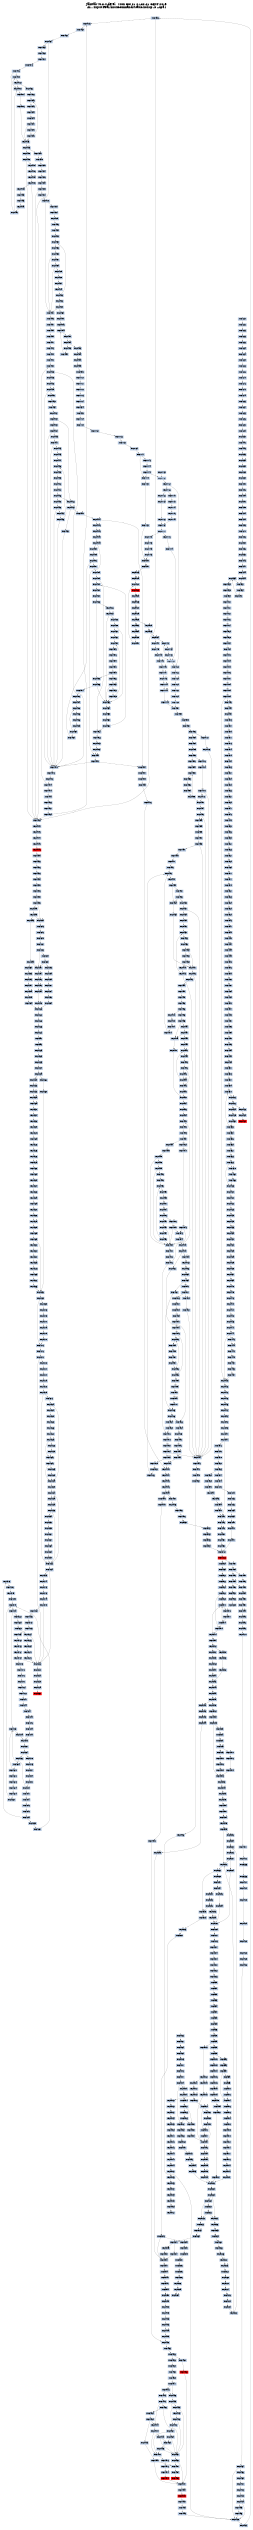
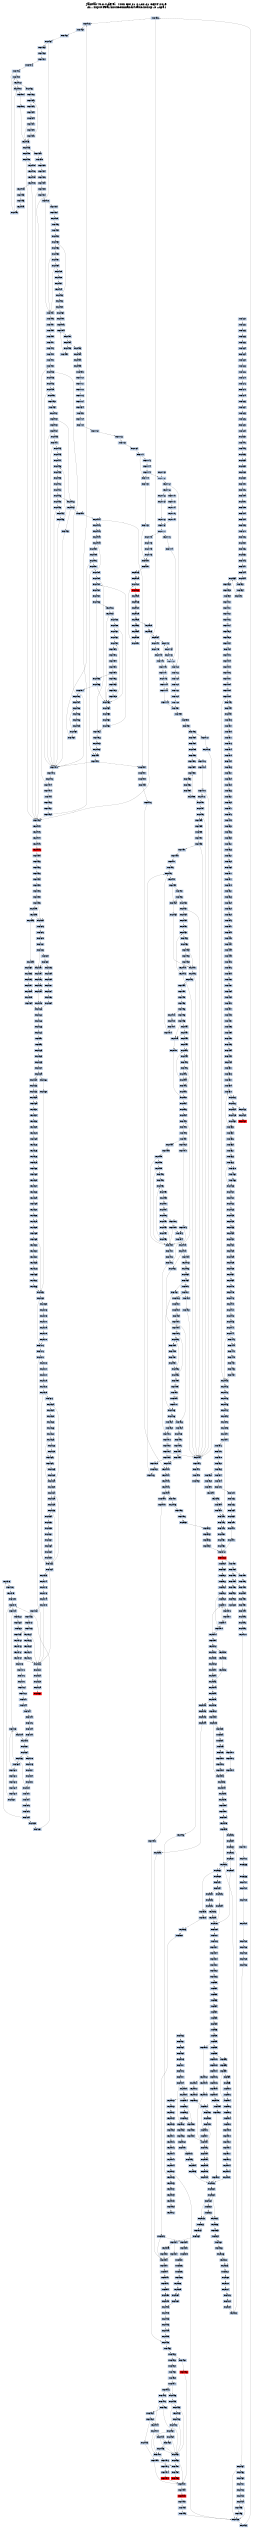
none -> (244, 1947)
none -> (175, 2301)
